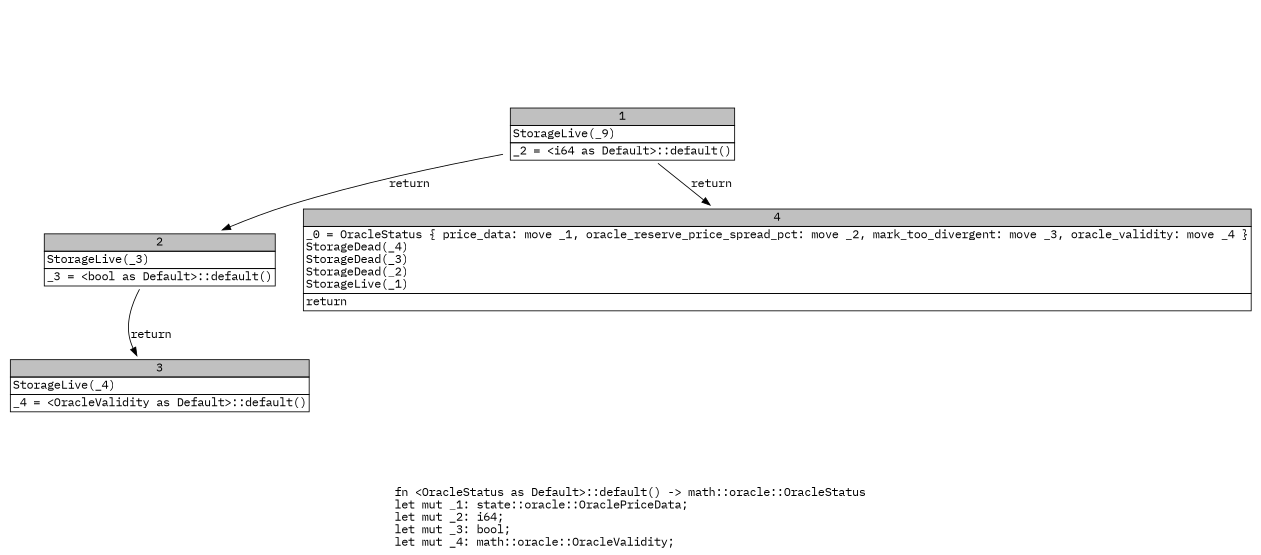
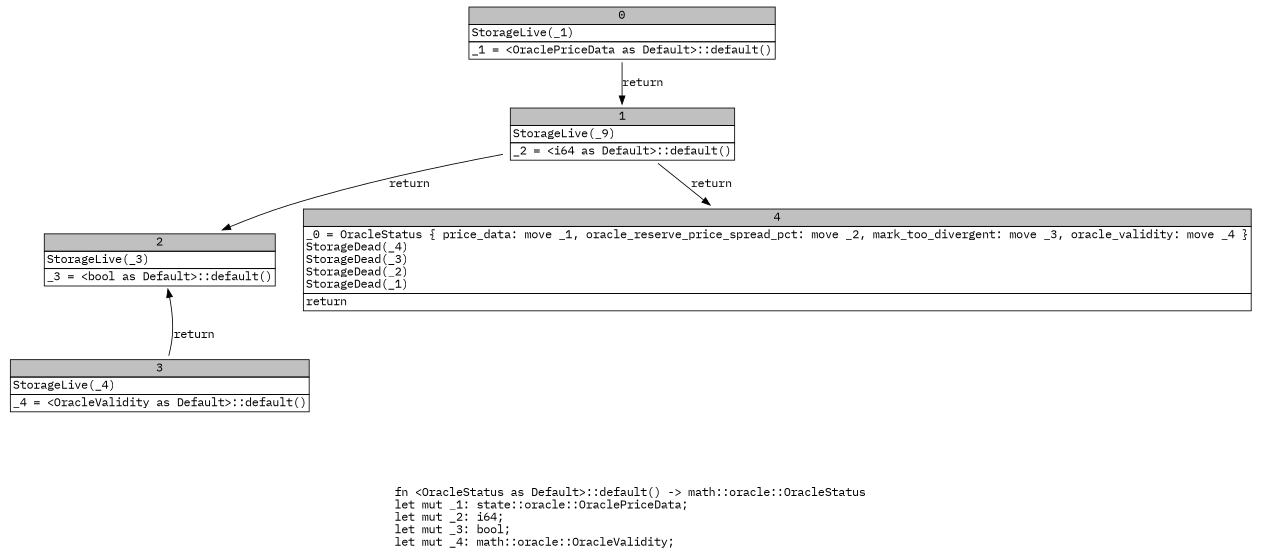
none -> (622, 33)
(357, 284) -> (357, 284)
(129, 318) -> (173, 327)
